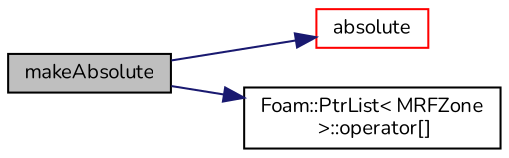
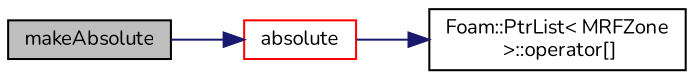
(198, 90) -> (382, 40)
